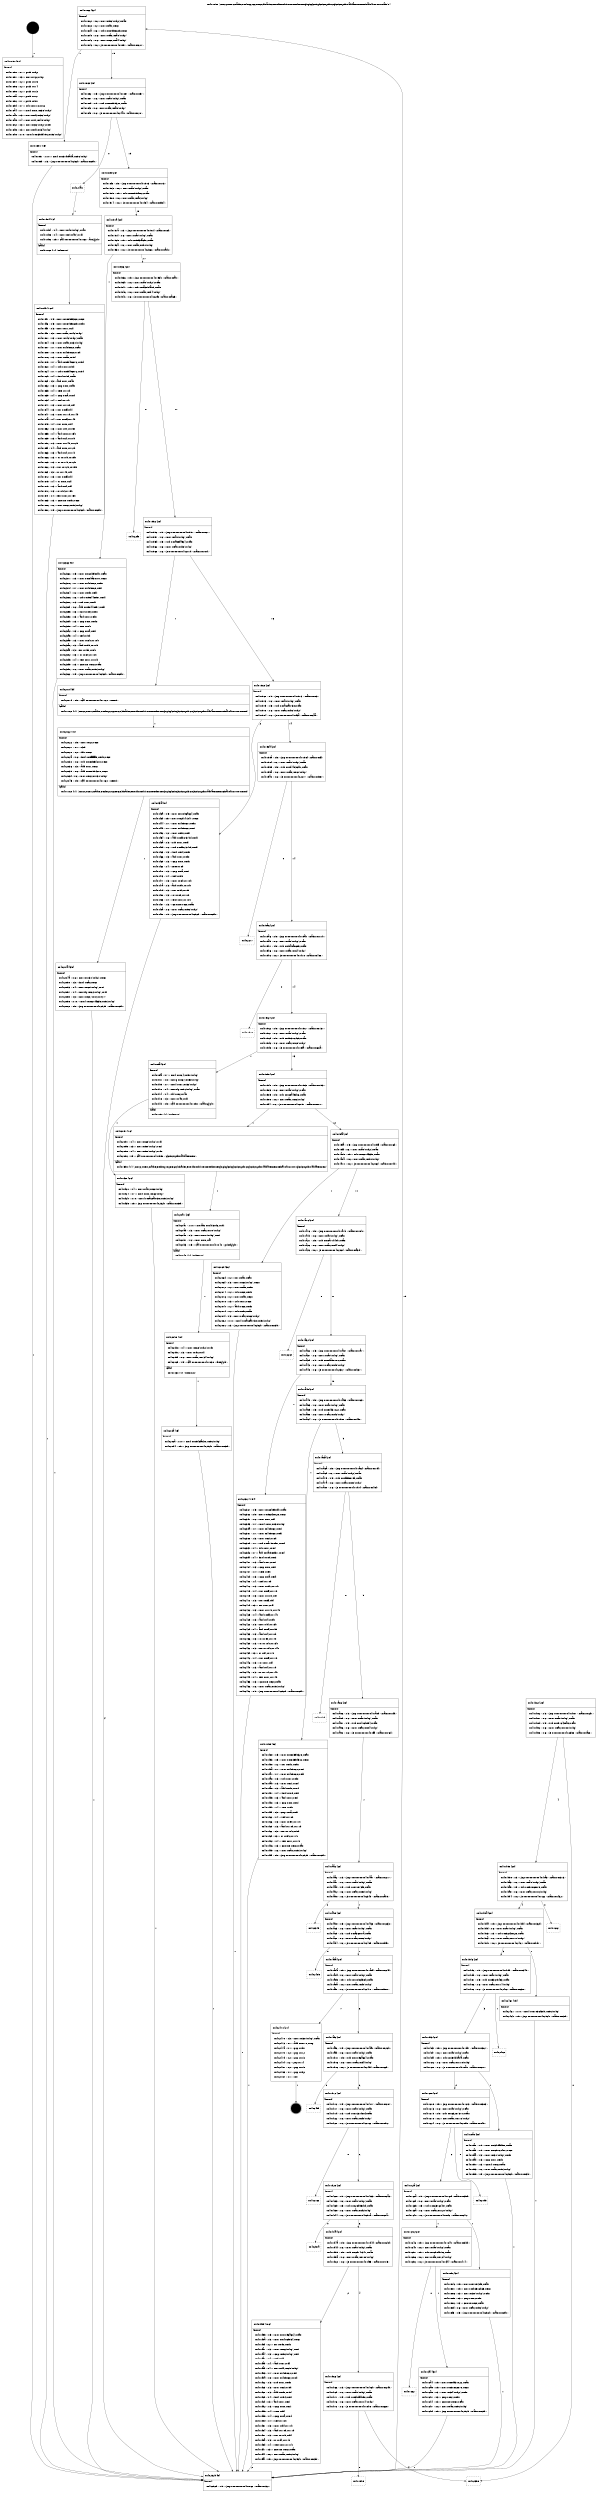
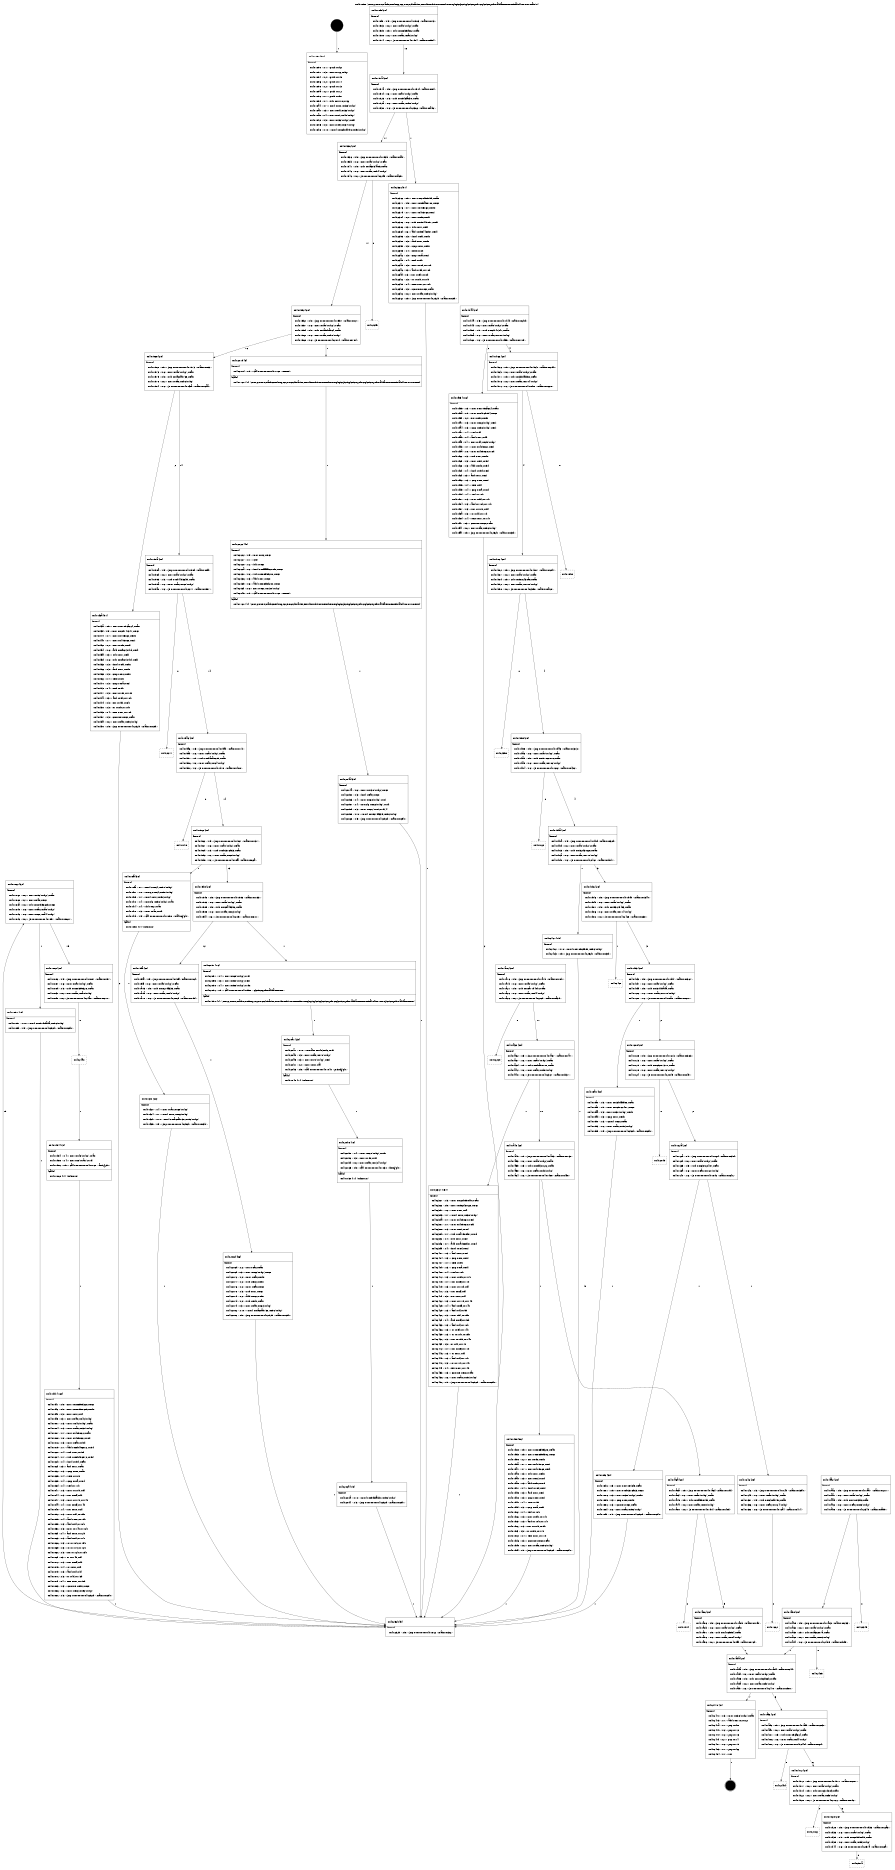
(122, 142) -> none
(348, 1191) -> none
(361, 1799) -> (744, 1650)
(358, 2223) -> none
(454, 2392) -> none
(402, 2464) -> (522, 472)
